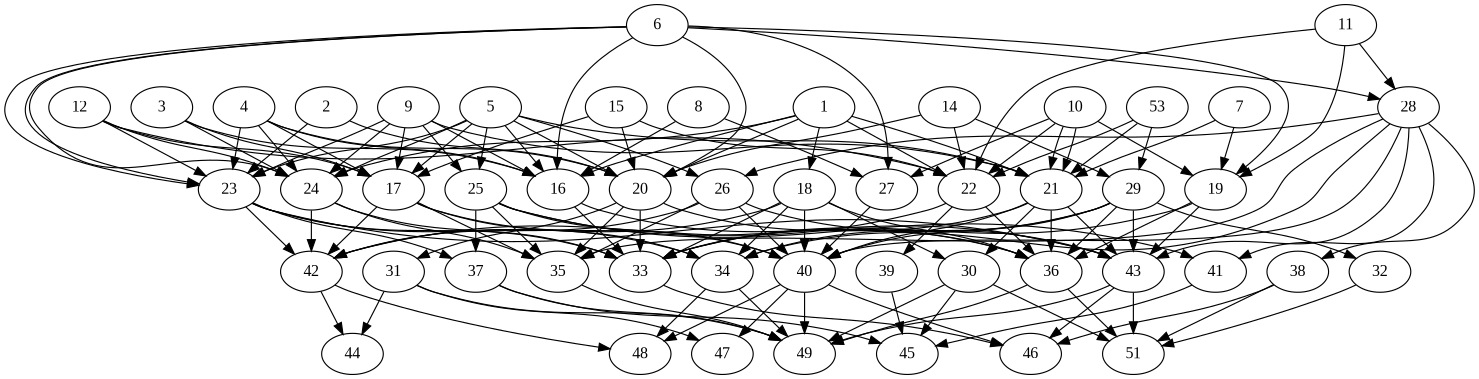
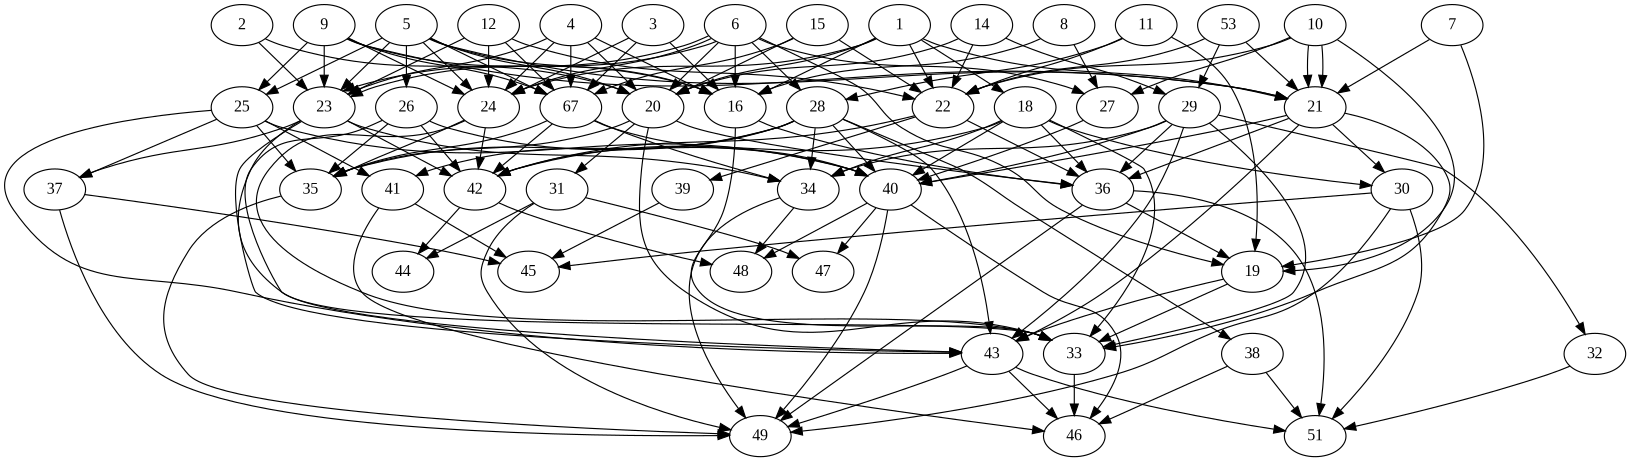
(1051, 137) -> (652, 148)
(394, 190) -> (571, 107)
(1141, 227) -> (1173, 228)
none -> (647, 372)
